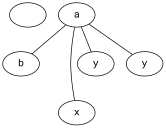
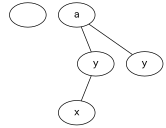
(21, 64) -> none
(71, 64) -> (86, 88)
